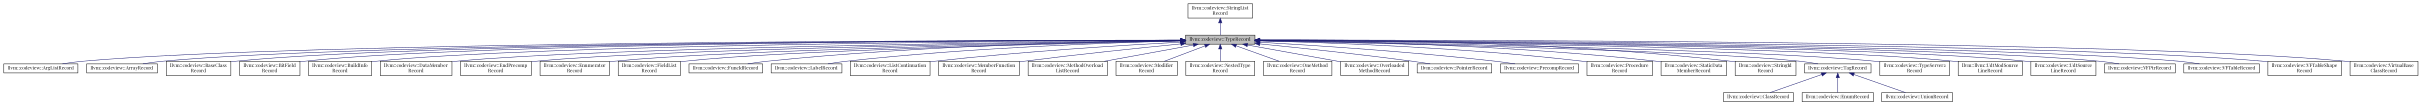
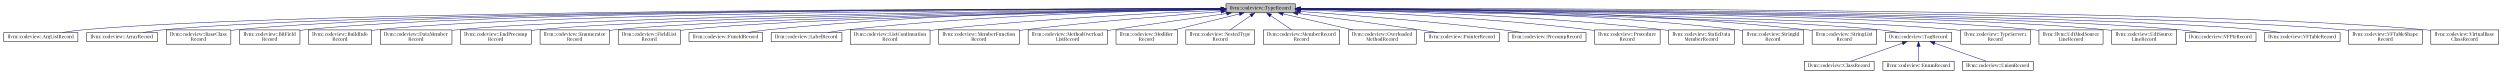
(1220, 29) -> (1556, 13)
(1298, 68) -> (1302, 37)
